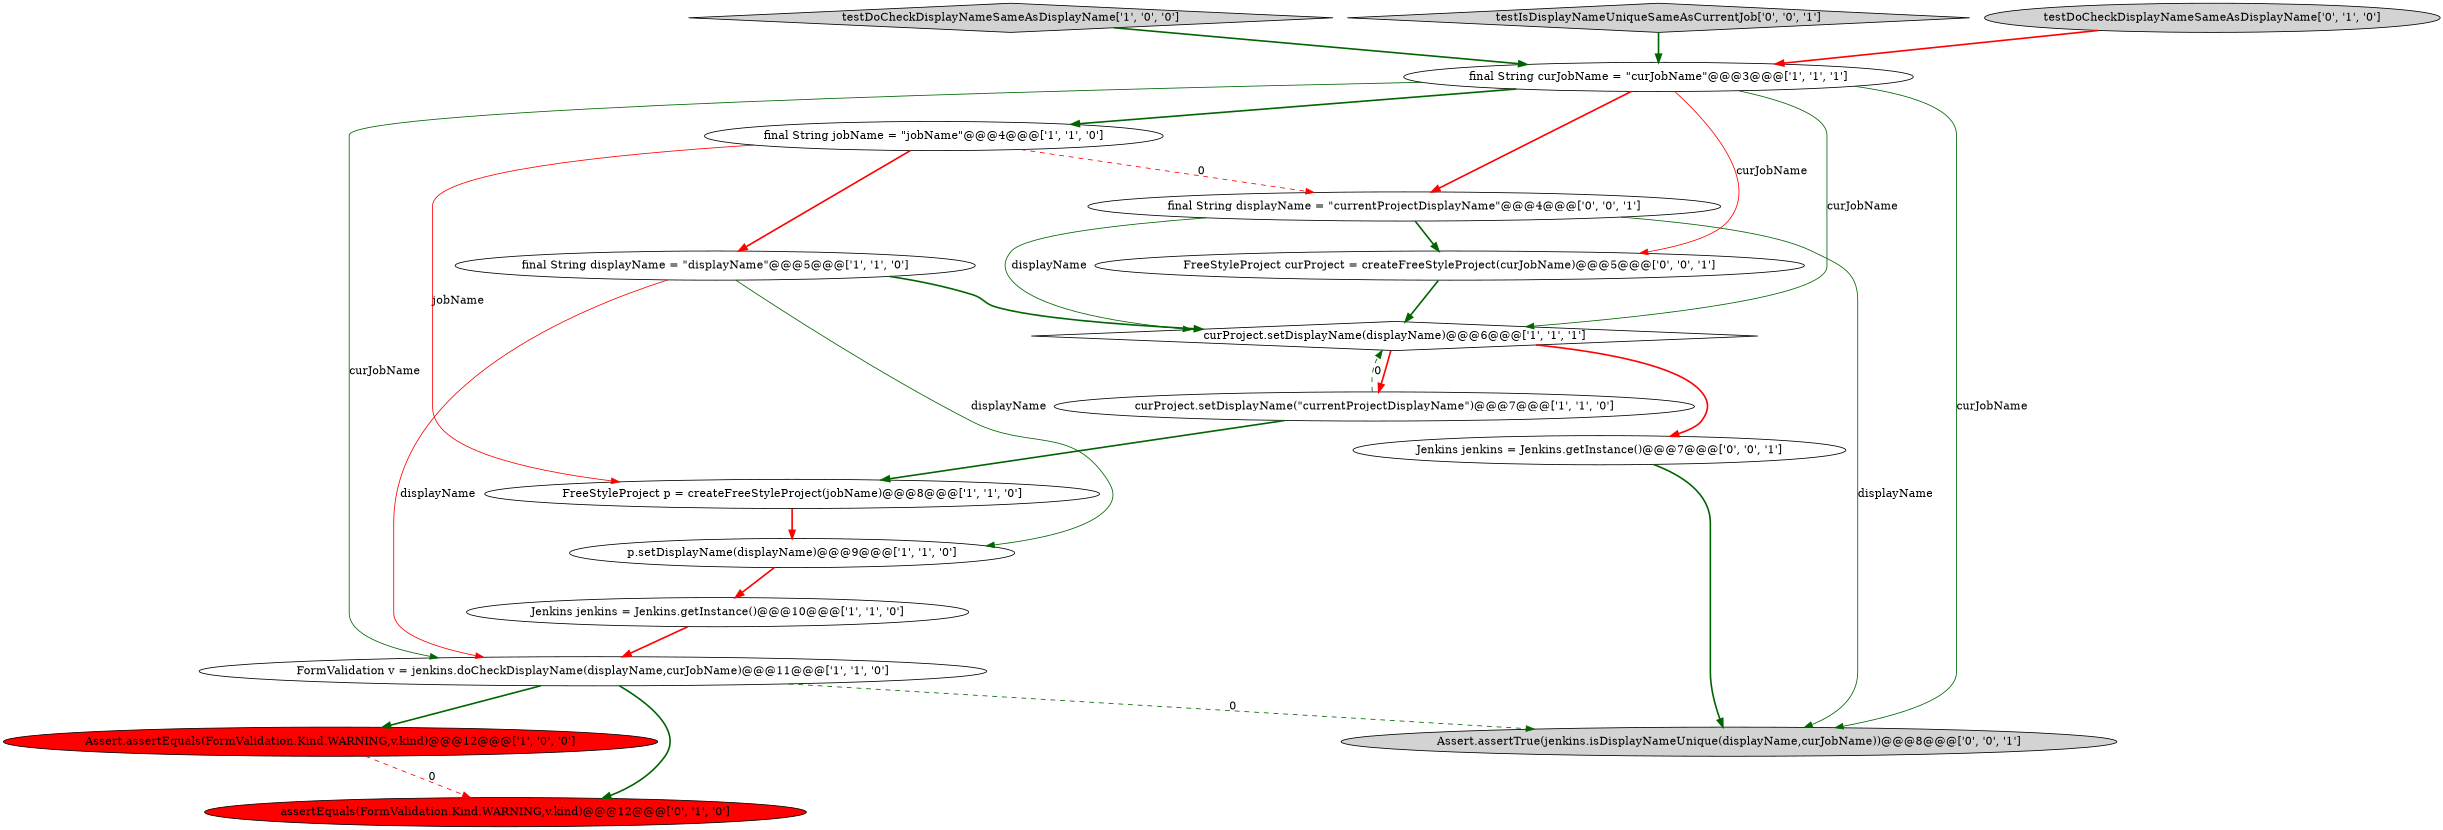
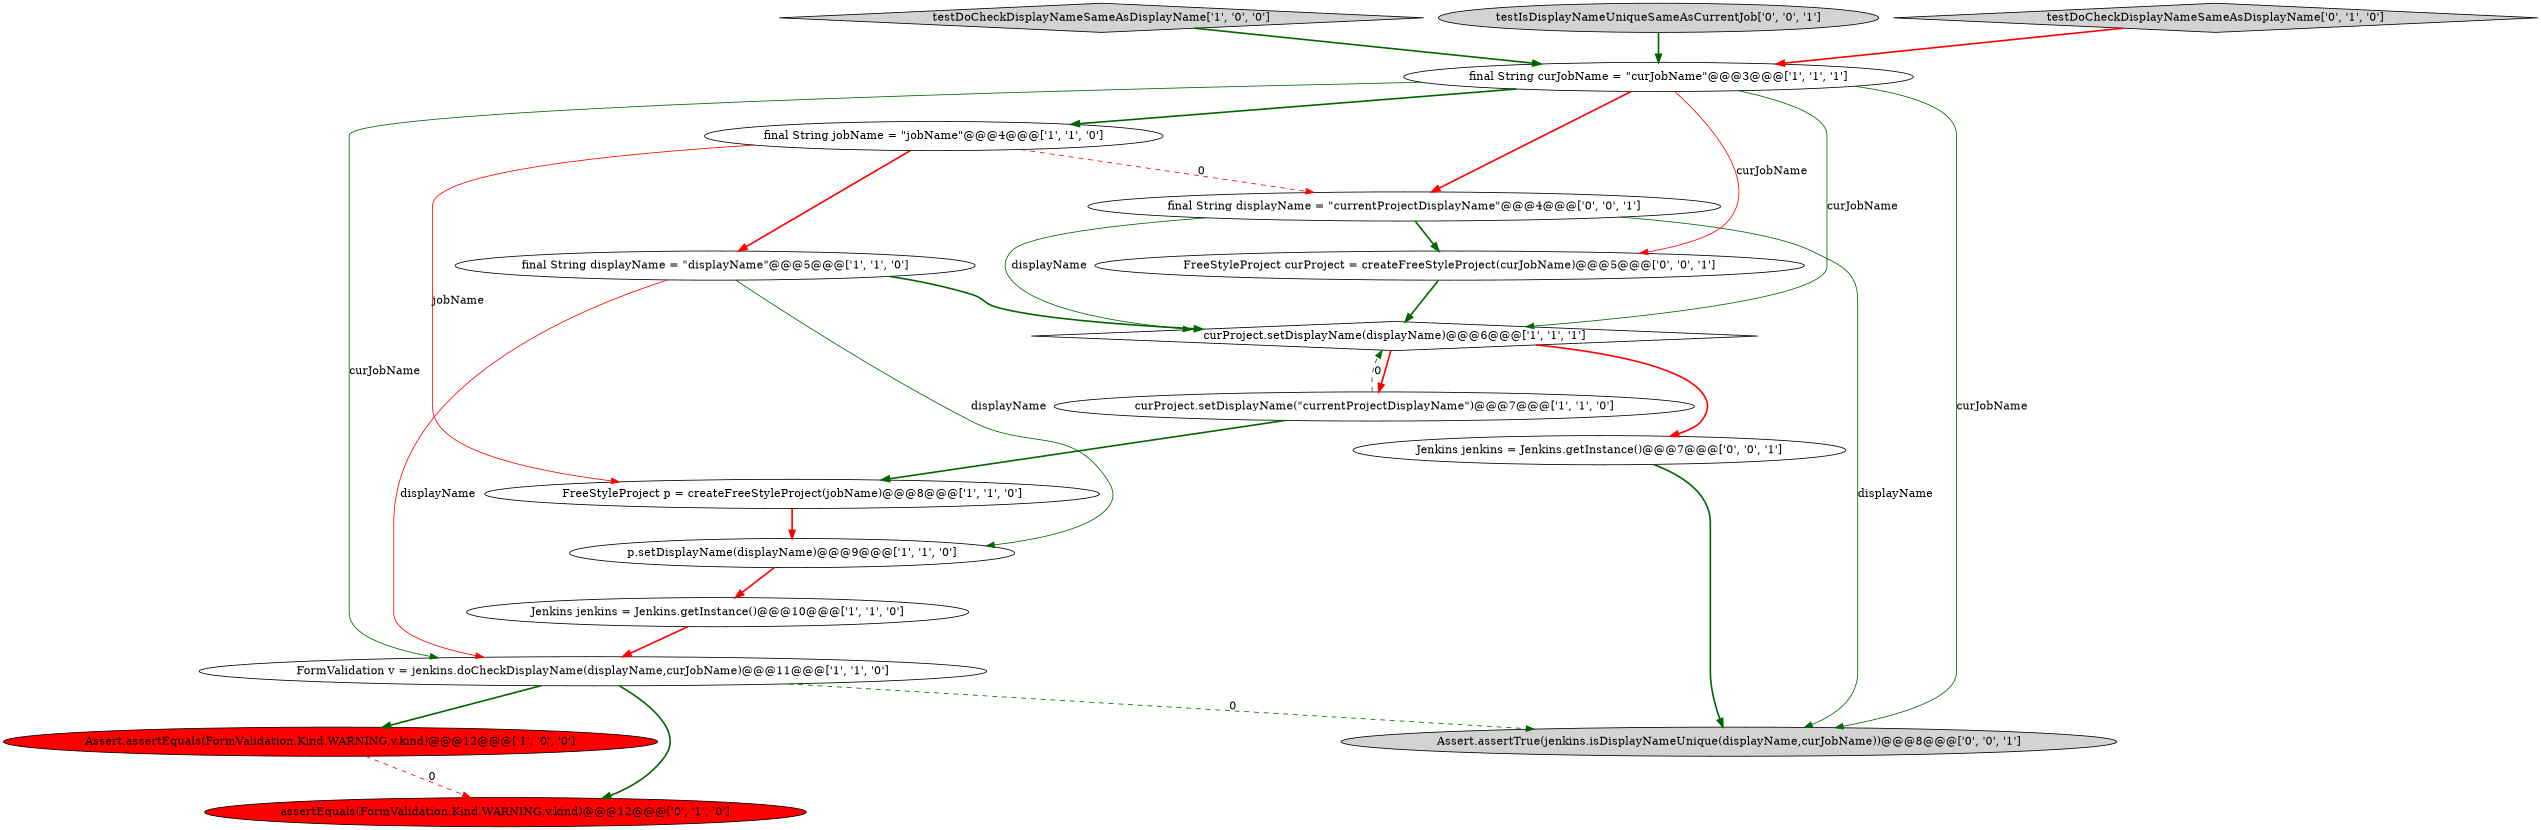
(1659, 18) -> (1659, 18)
(2212, 18) -> (2216, 18)
